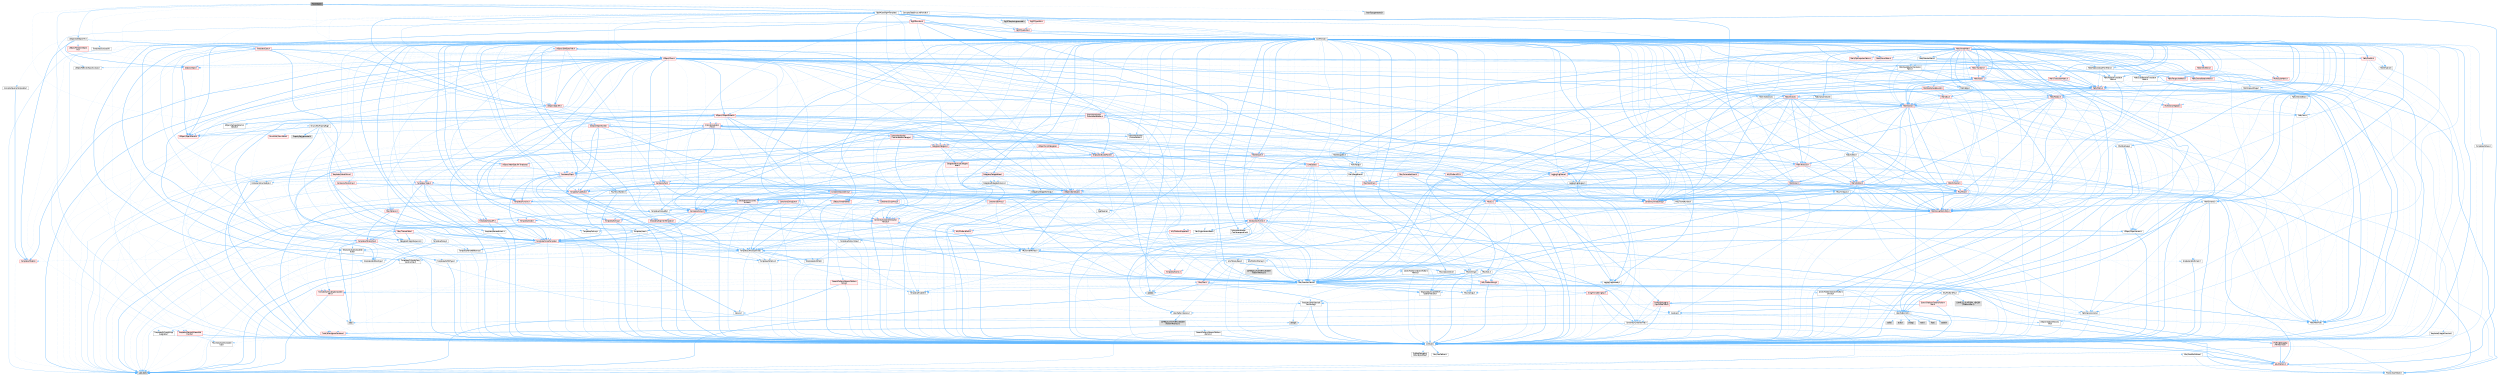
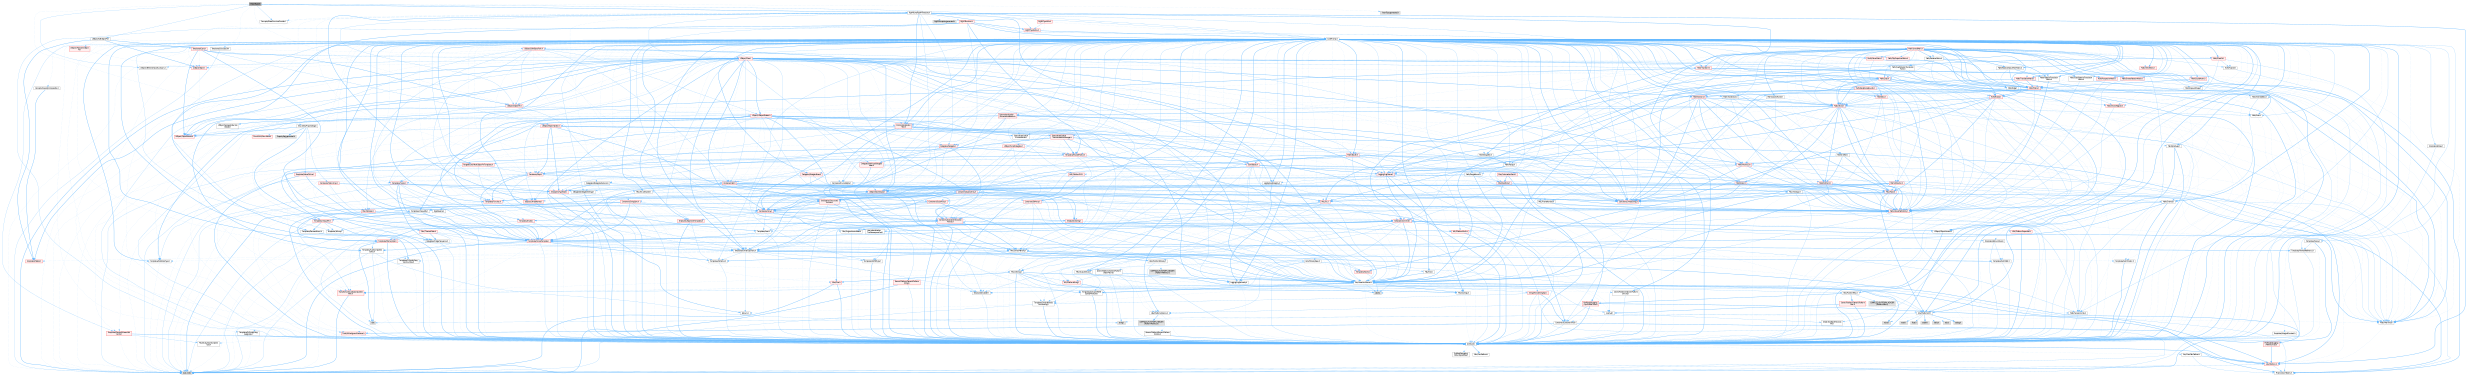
(963, 17) -> (598, 15)
none -> (982, 49)
(515, 165) -> (478, 165)
(1390, 202) -> (1432, 207)
(1551, 221) -> (1548, 230)
(645, 235) -> (662, 230)
(1580, 260) -> (1430, 217)
(1416, 272) -> (1109, 272)
none -> (1886, 323)
(970, 342) -> none
